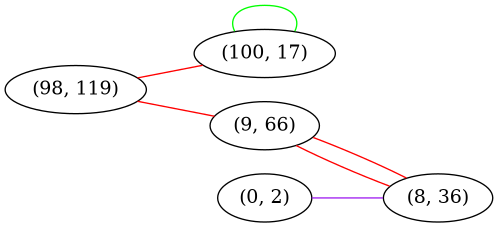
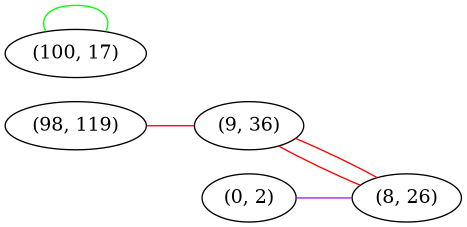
(170, 72) -> none
(265, 126) -> (249, 126)
(438, 198) -> (407, 198)
